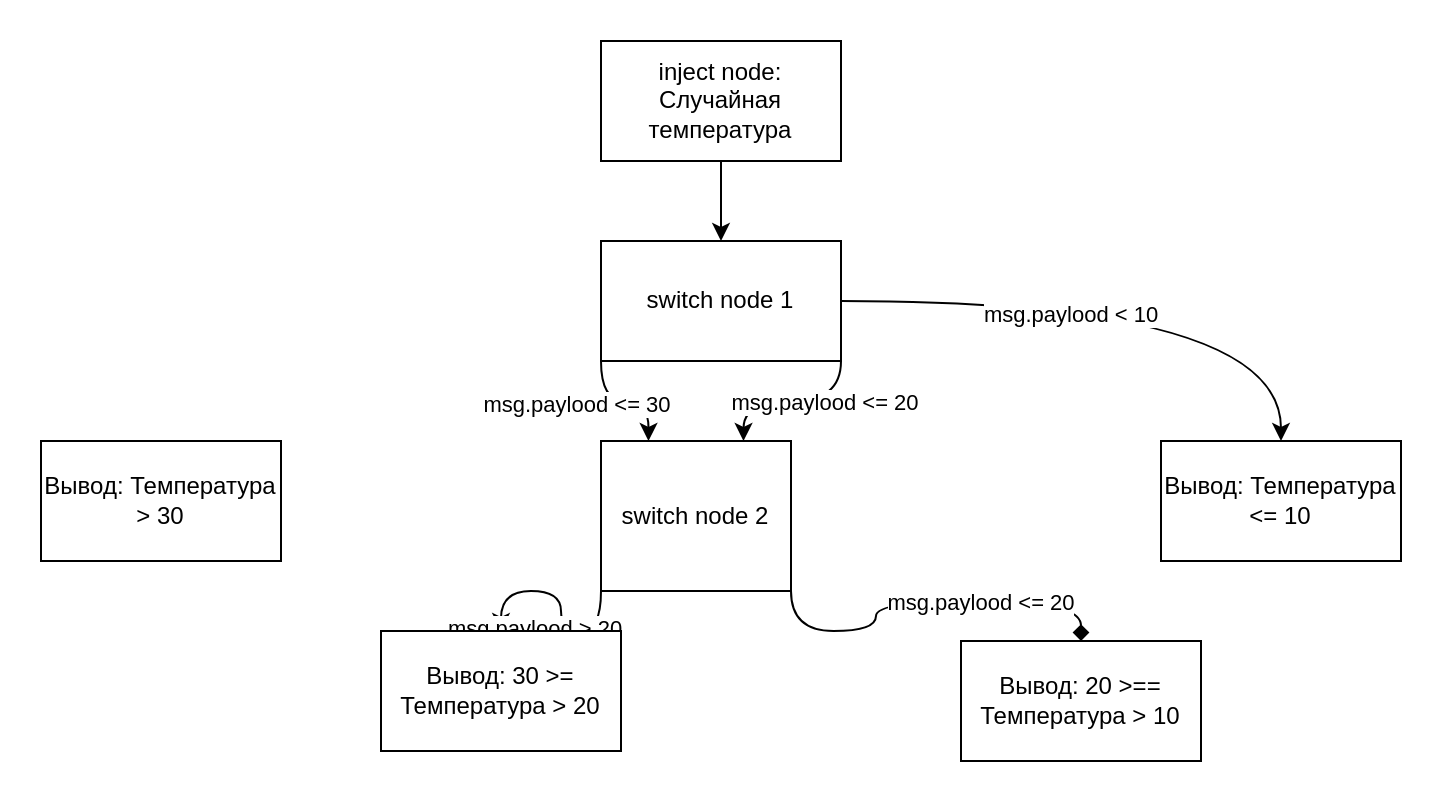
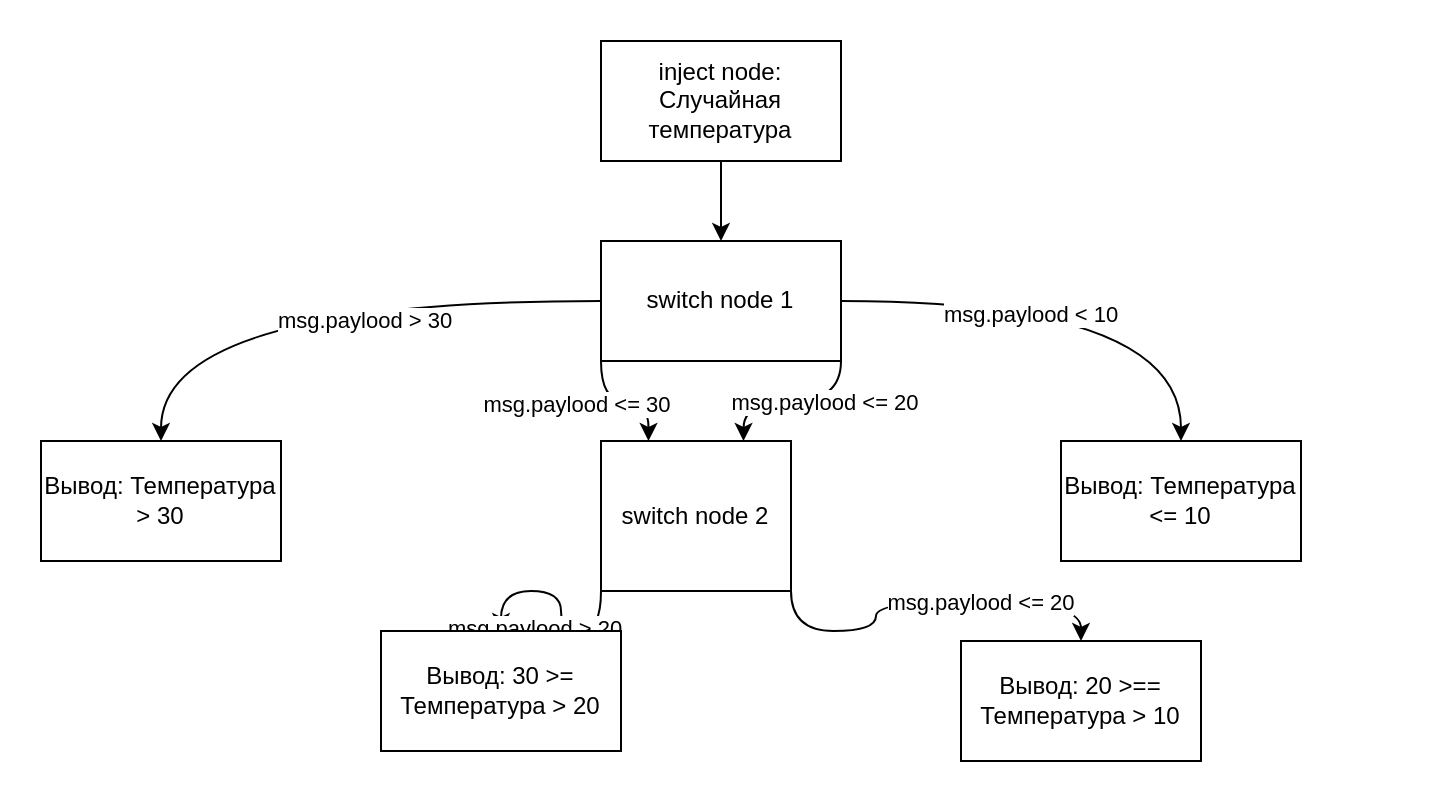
none -> (246, 342)
(1281, 501) -> (1181, 501)
(1078, 618) -> (1078, 619)
